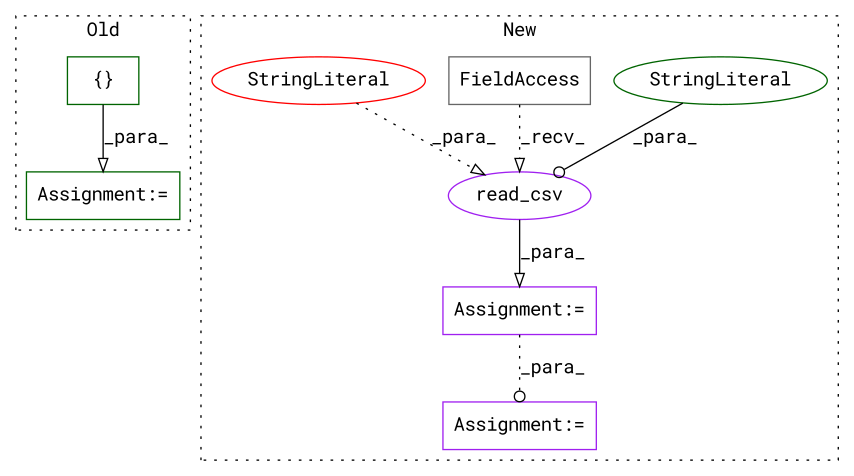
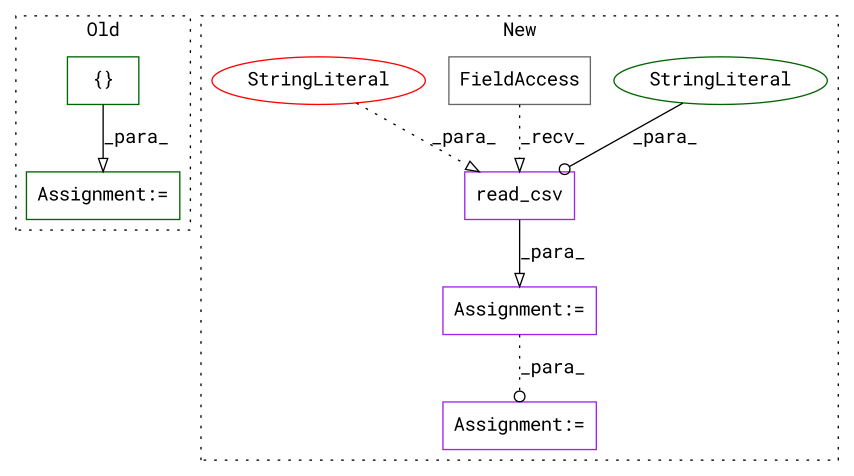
(520, 196) -> (520, 196)
